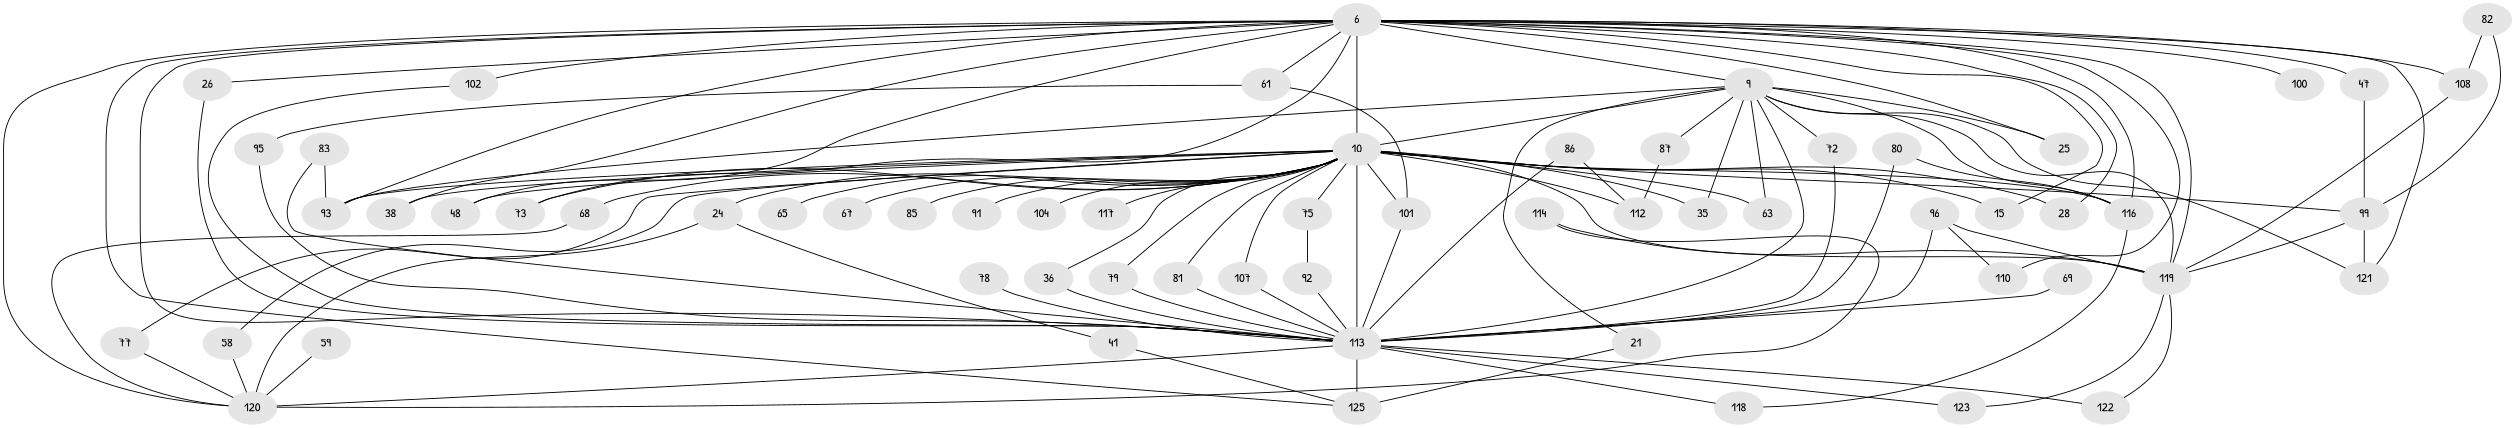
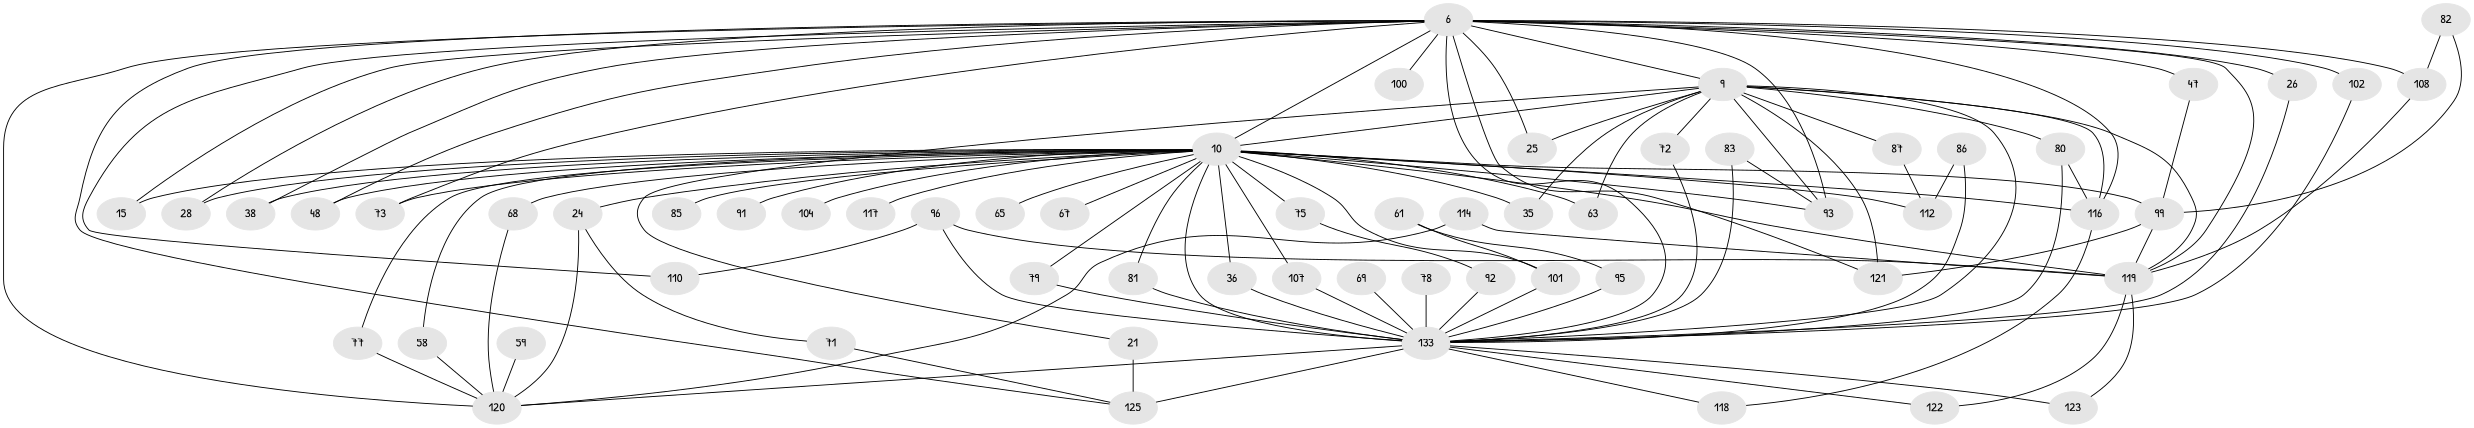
(1312, 52) -> none
none -> (1895, 106)
(1113, 343) -> (831, 343)
(1357, 343) -> (1426, 343)
